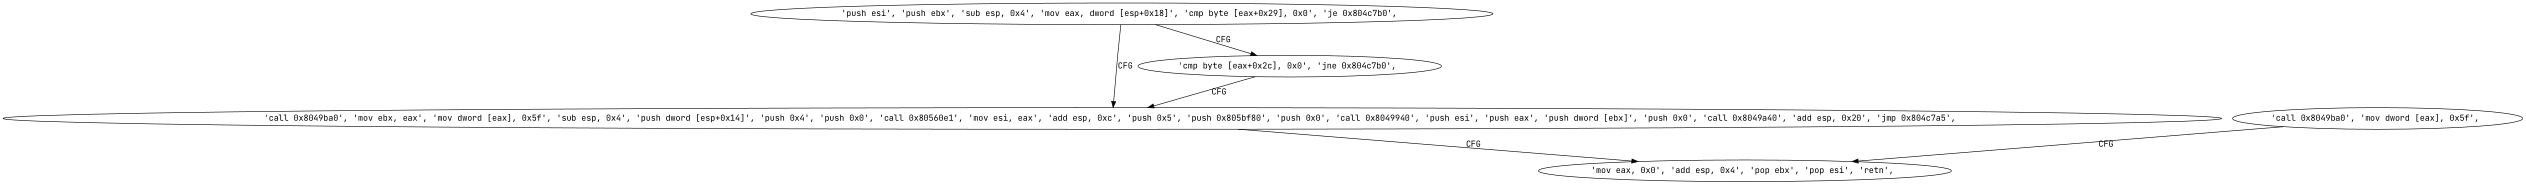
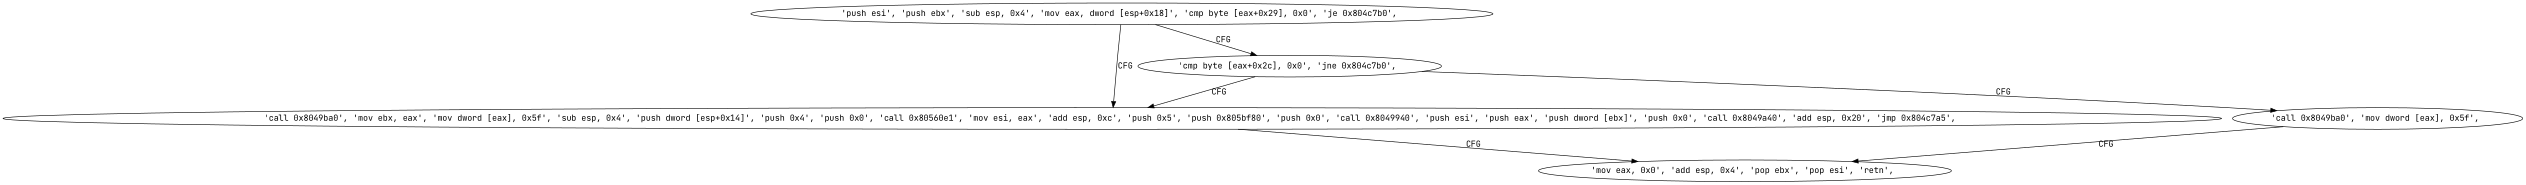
none -> (1846, 89)
